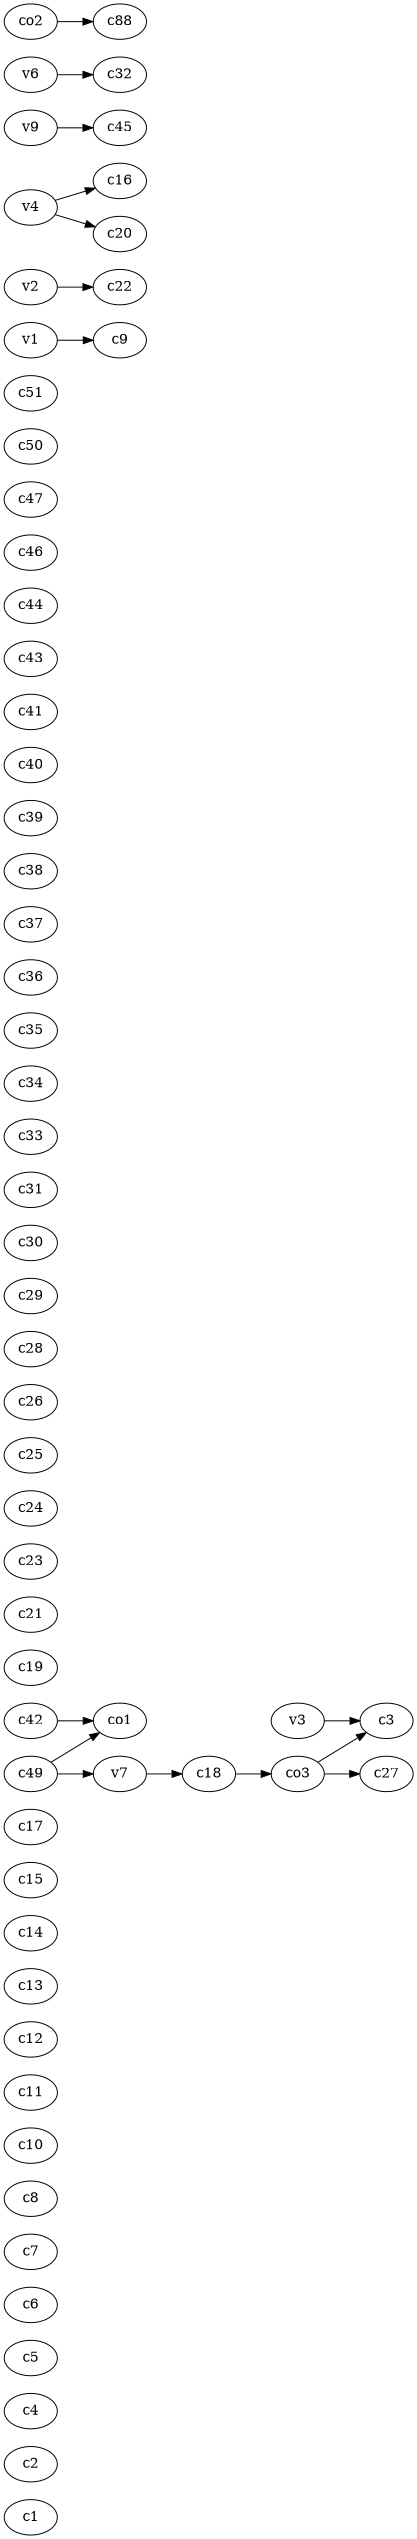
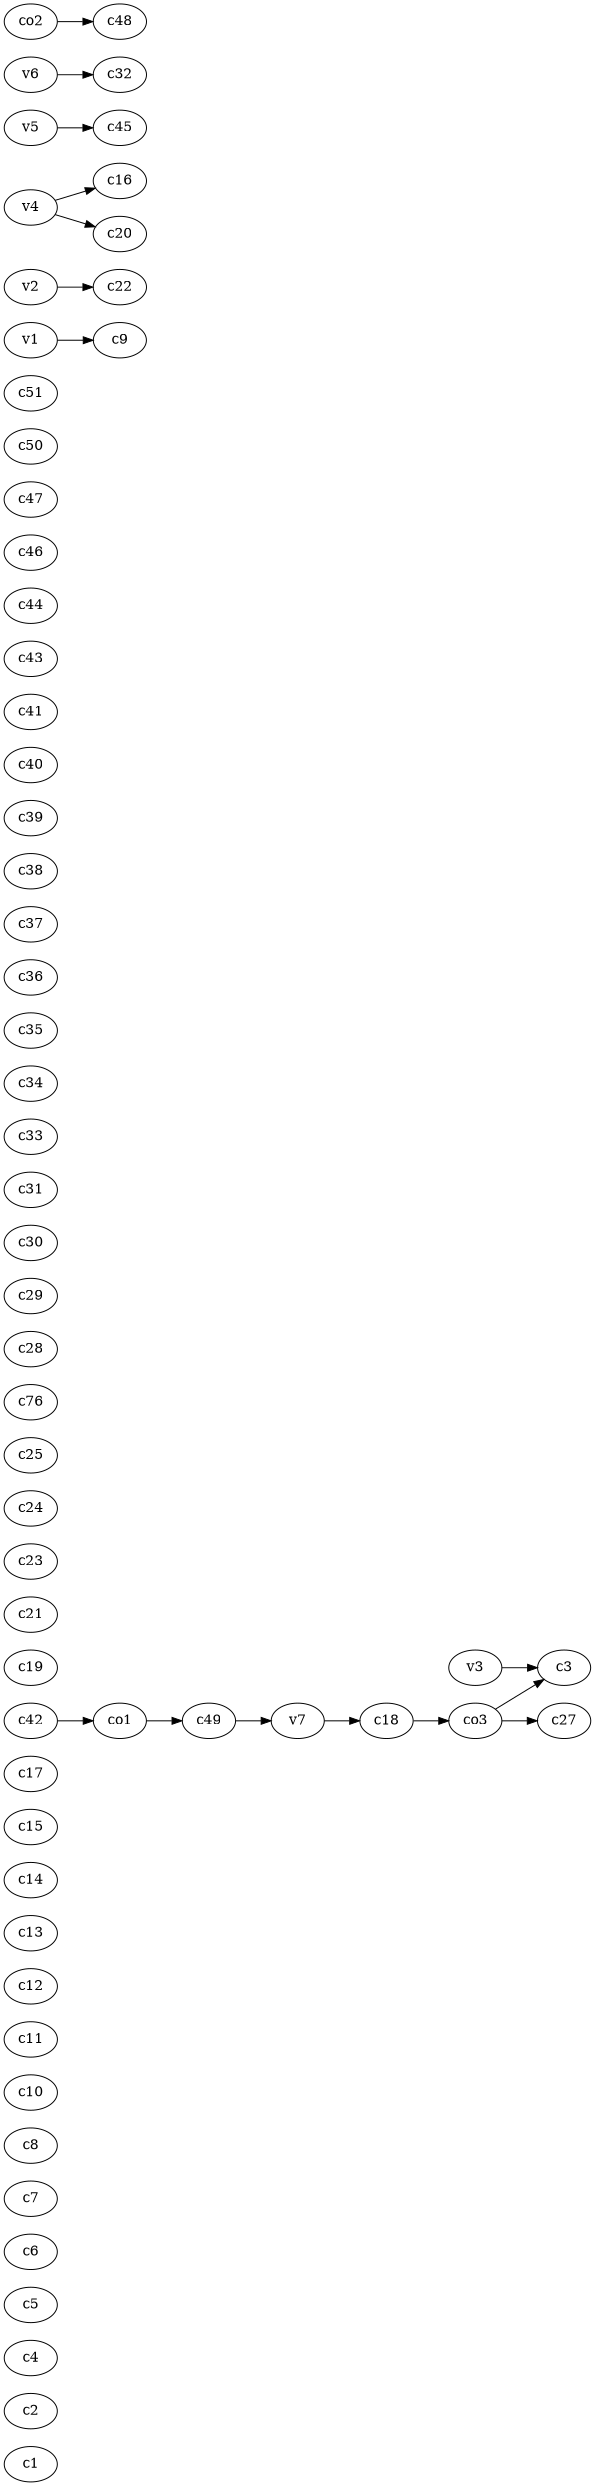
(120, 22) -> (120, 22)
(31, 128) -> (31, 128)
(31, 1402) -> (31, 1402)
(71, 1750) -> (159, 1721)
